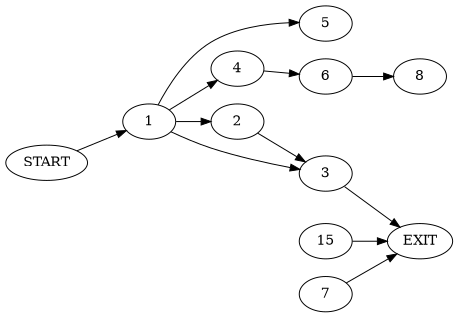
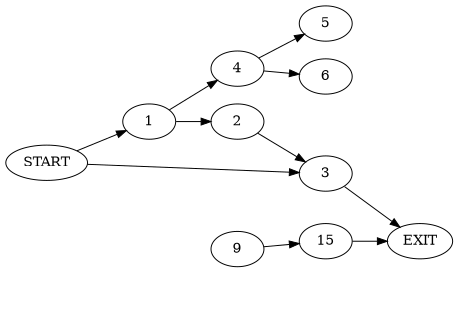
(210, 43) -> (277, 48)
(420, 76) -> none
(229, 154) -> (188, 168)
none -> (237, 249)
(326, 294) -> none
